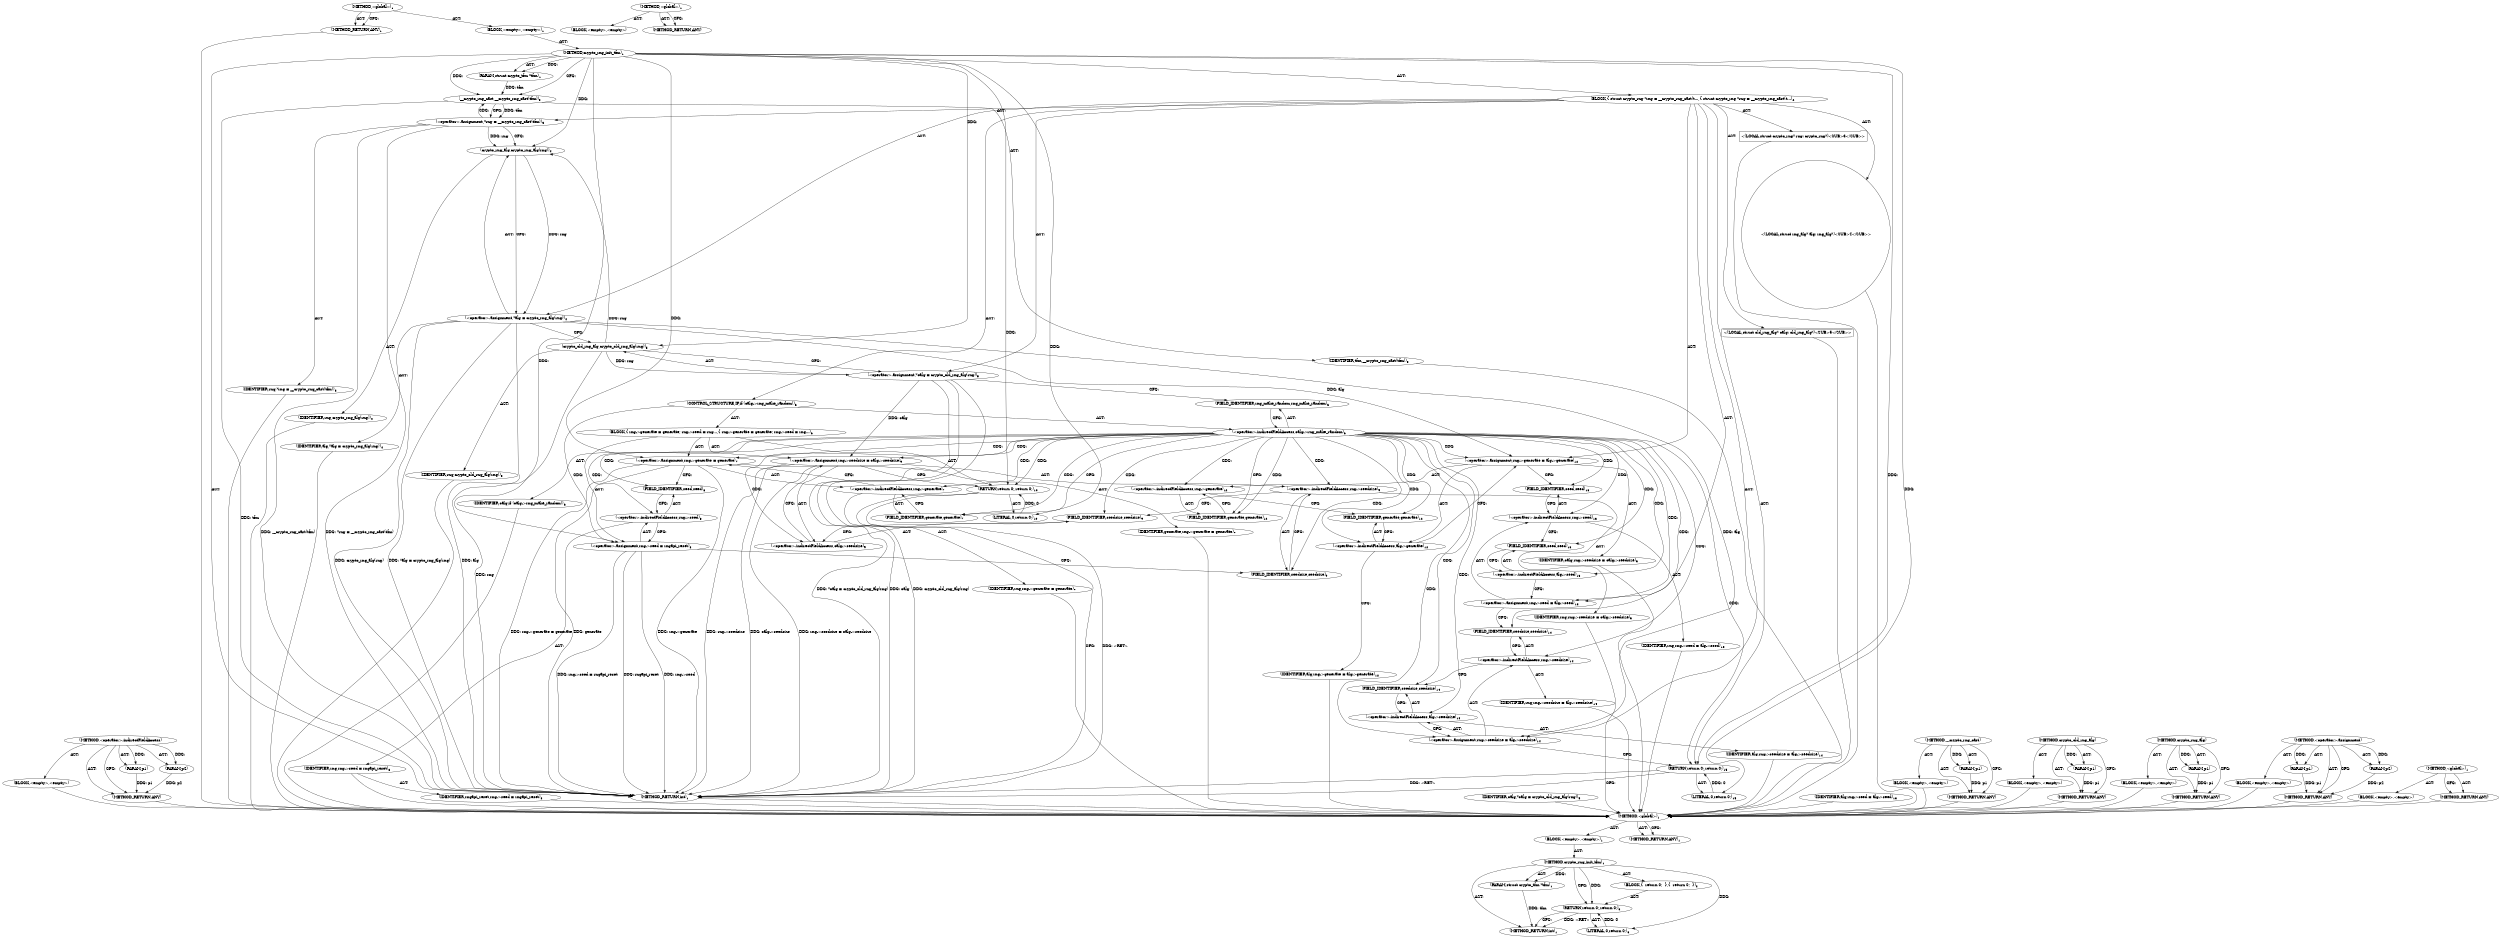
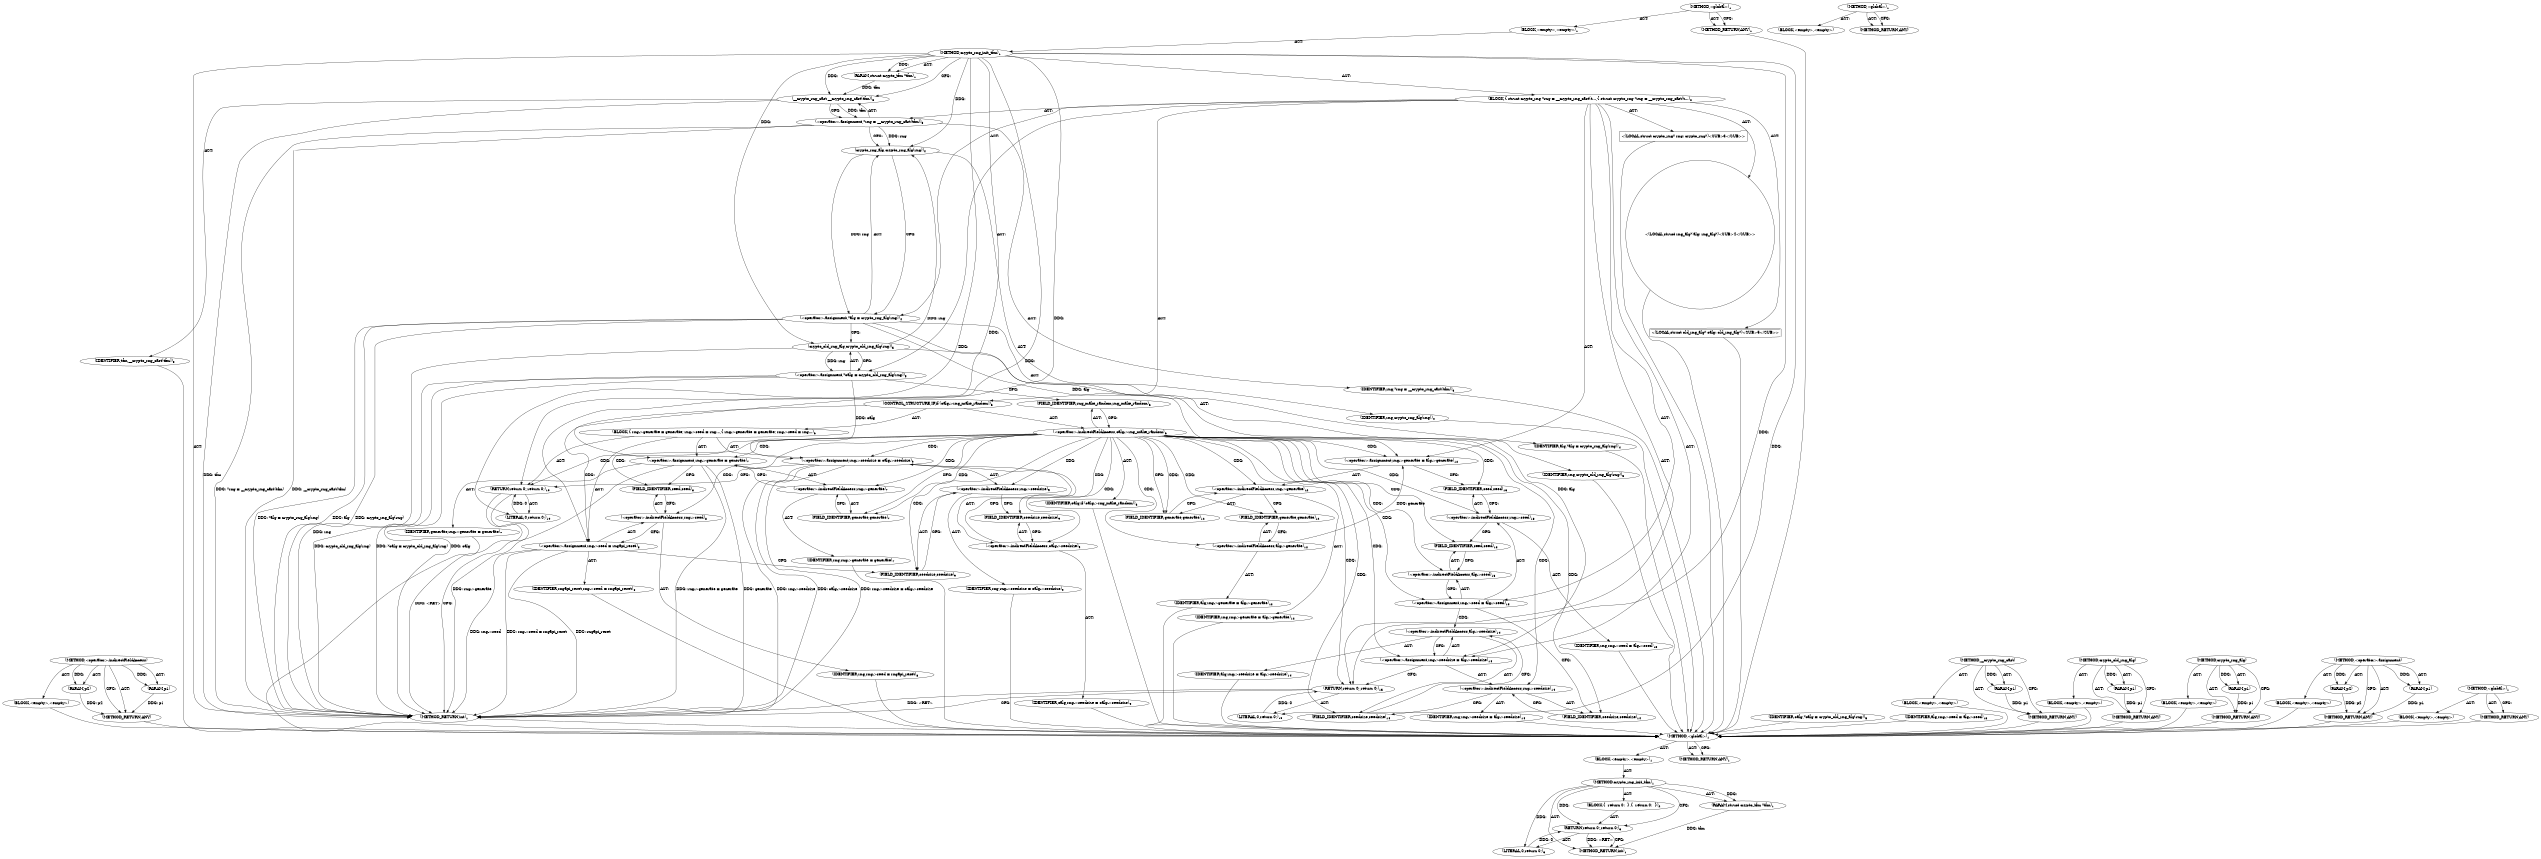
(485, 111) -> (873, 111)
(1629, 491) -> (1085, 616)
(1439, 499) -> none
(1483, 504) -> (1411, 504)
(1472, 538) -> (1458, 616)
none -> (1461, 590)
(1367, 604) -> (1250, 575)
none -> (1245, 618)
(396, 787) -> (587, 567)
